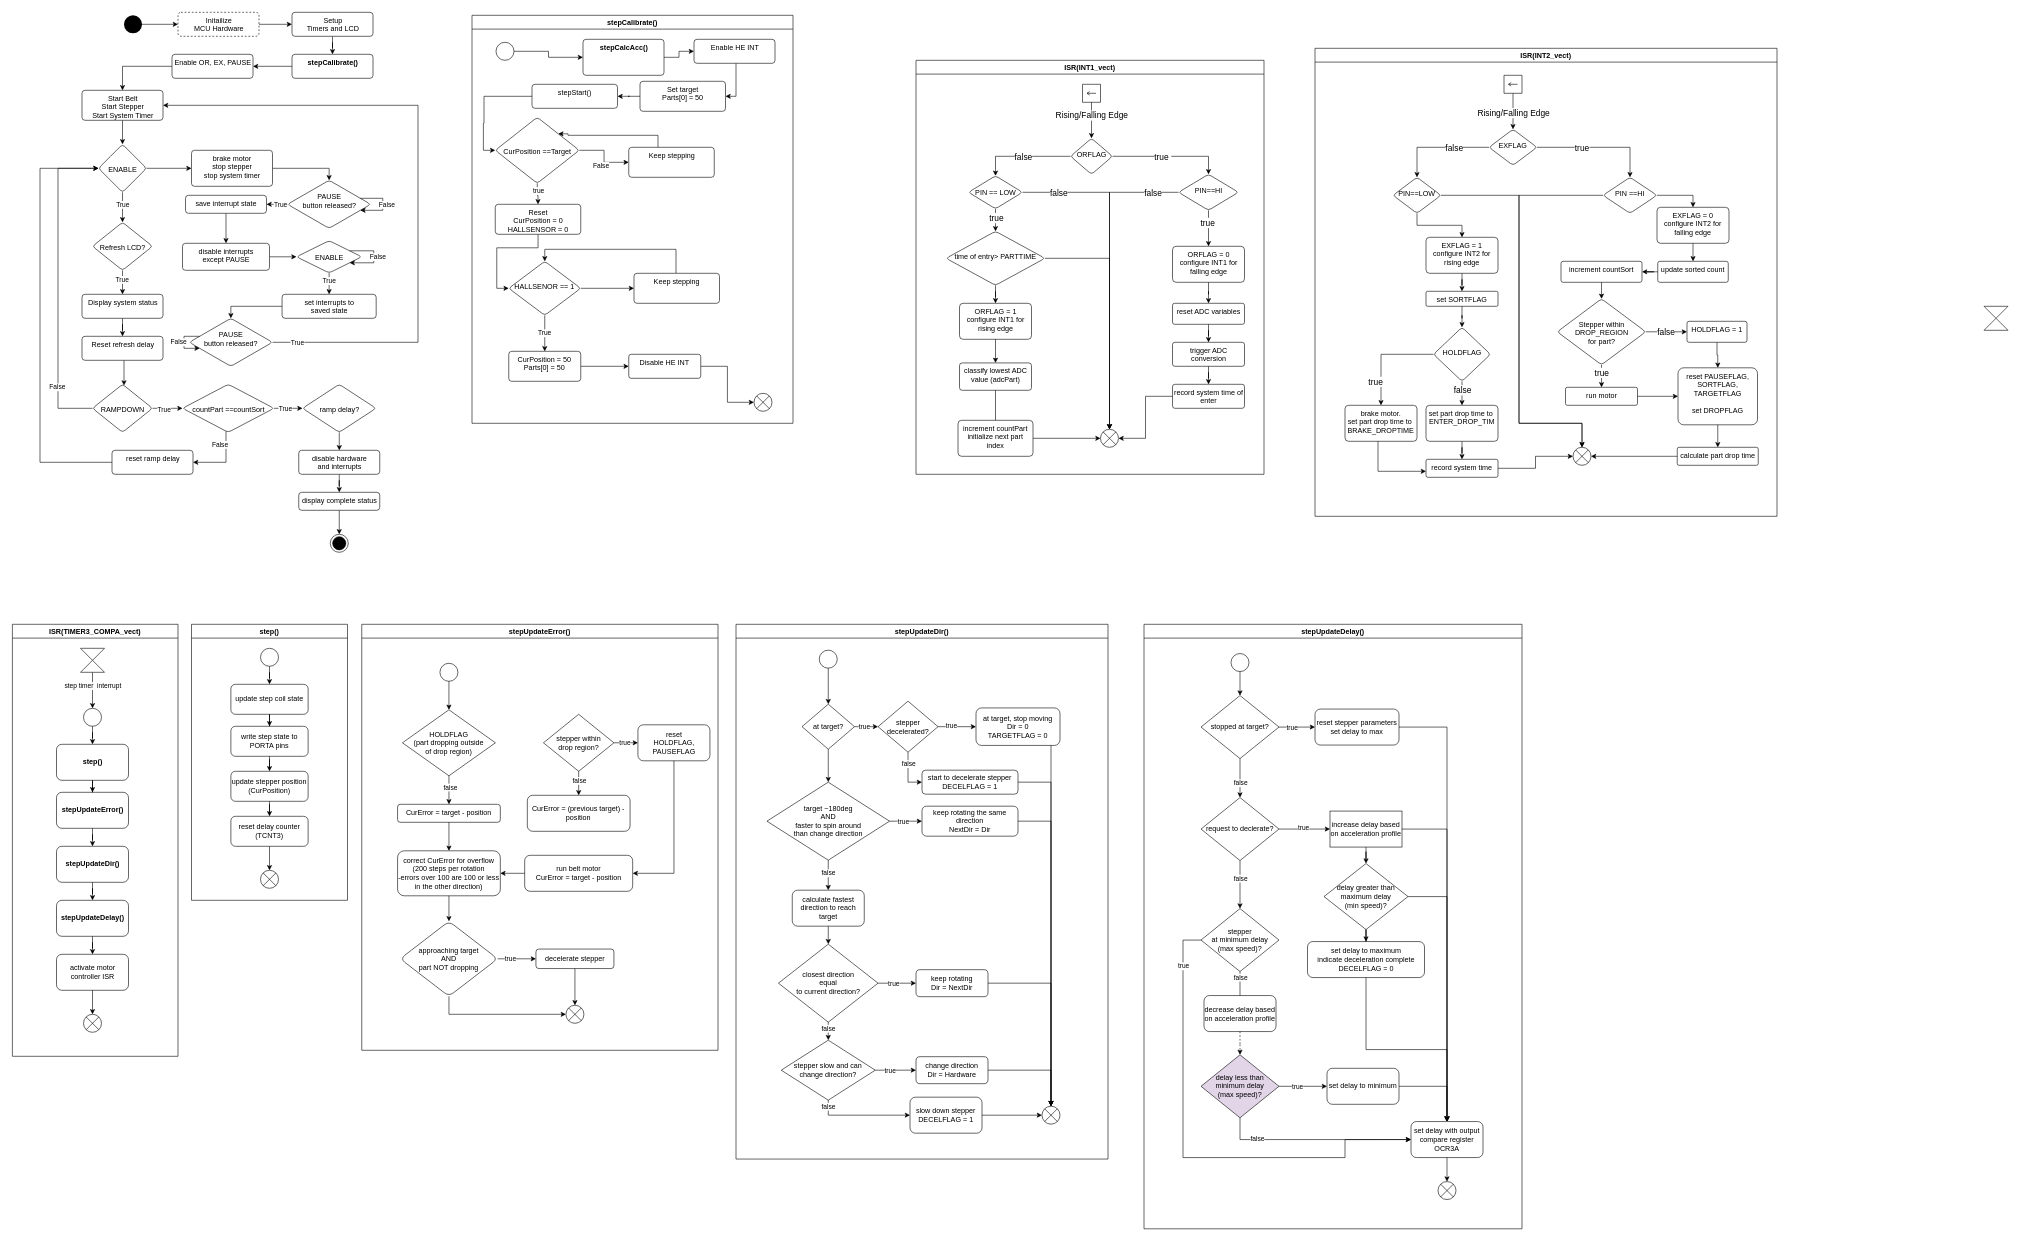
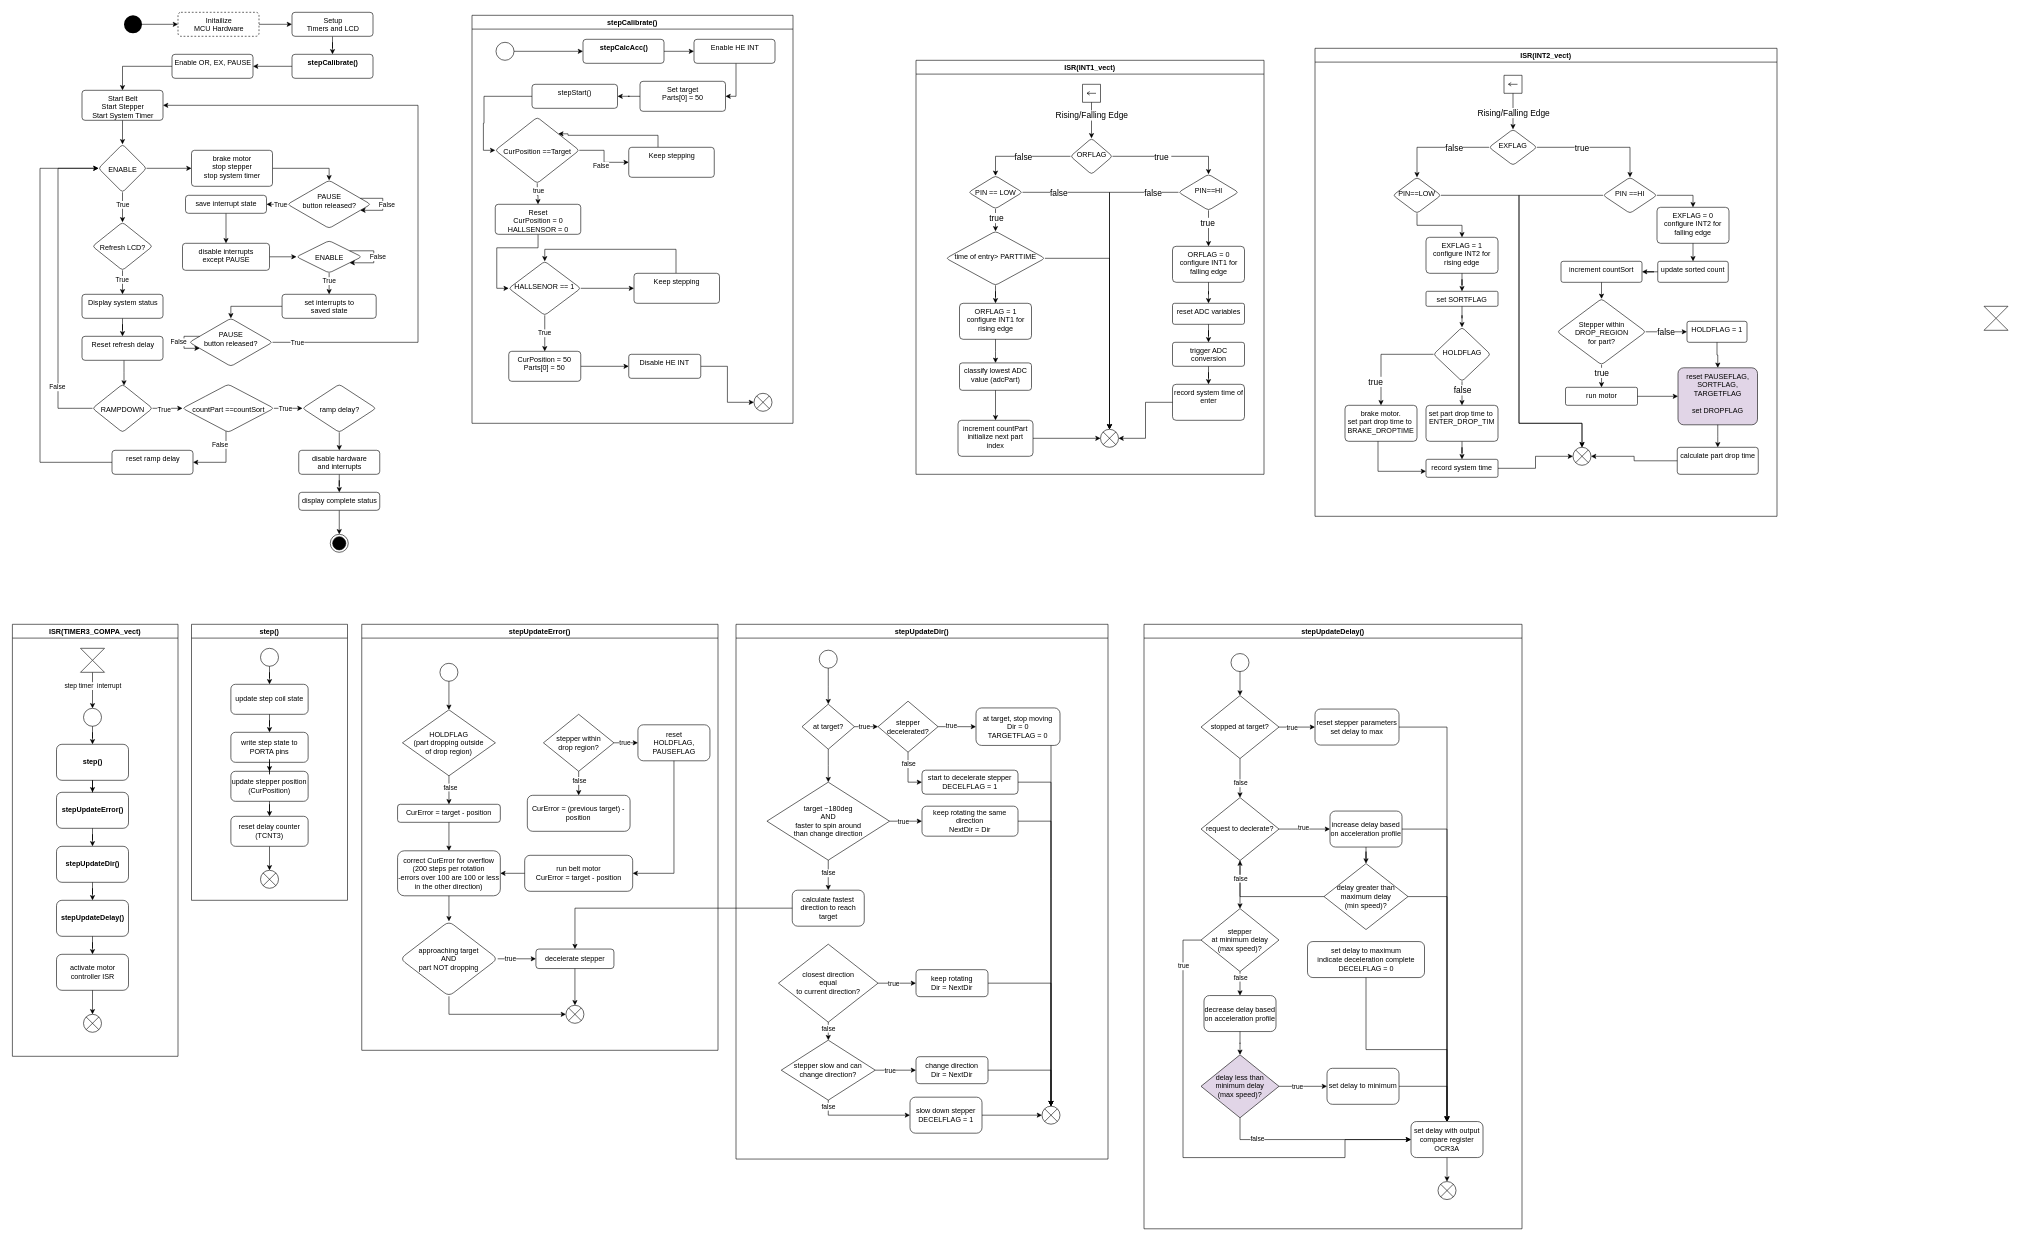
(623, 57) -> (623, 51)
(1208, 396) -> (1208, 402)
(1718, 396) -> (1718, 396)
(995, 416) -> (995, 414)
(1718, 456) -> (1718, 461)
(269, 741) -> (269, 747)
(1366, 829) -> (1366, 829)
(828, 938) -> (575, 908)
(1366, 938) -> (1283, 897)
(1240, 992) -> (1240, 990)
(1240, 1041) -> (1240, 1041)
(952, 1070) -> (952, 1070)
